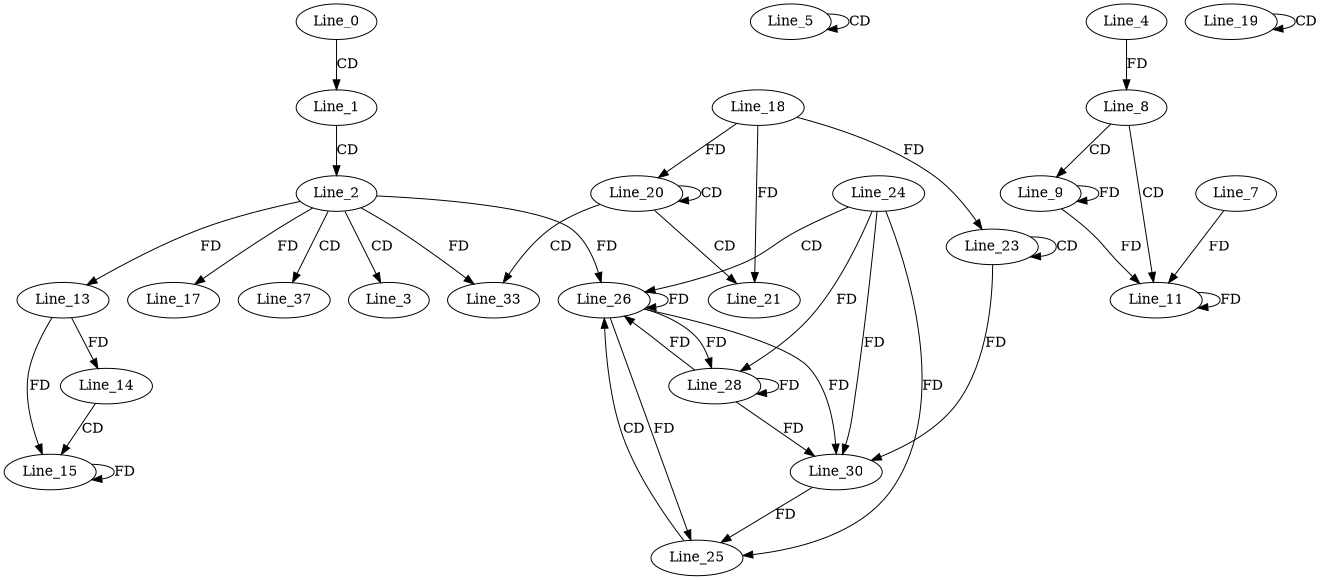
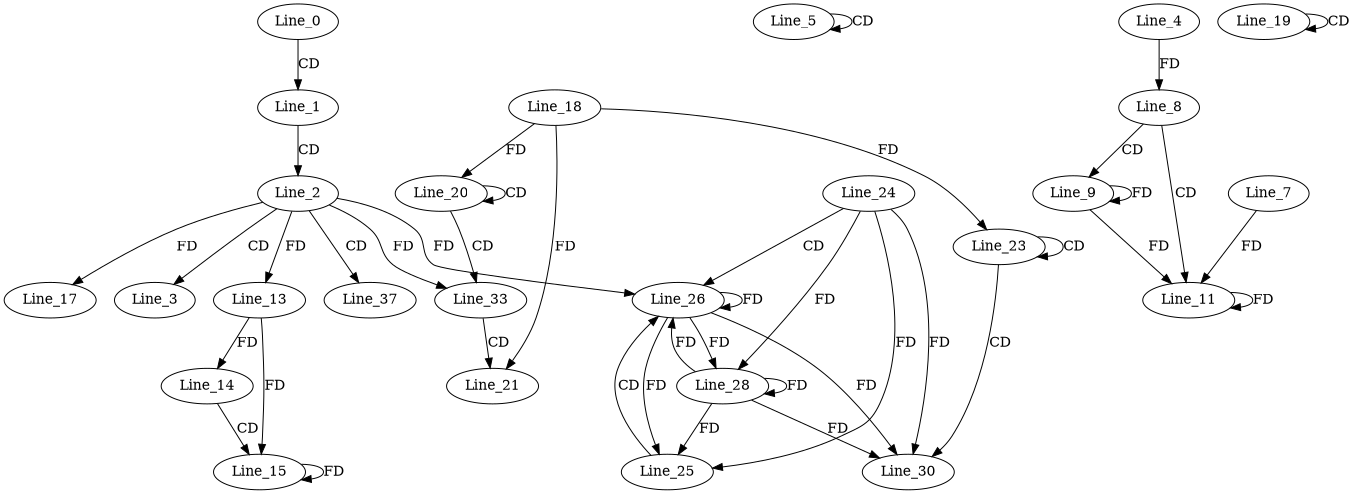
(692, 243) -> (486, 338)
(996, 343) -> (1000, 343)
(771, 512) -> (698, 425)
